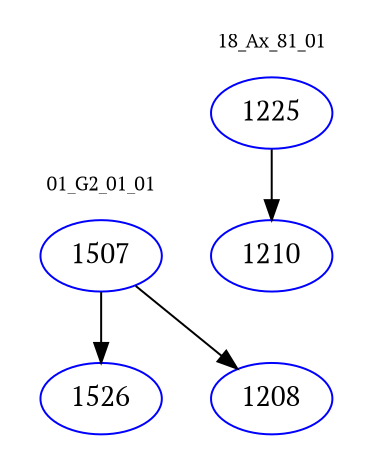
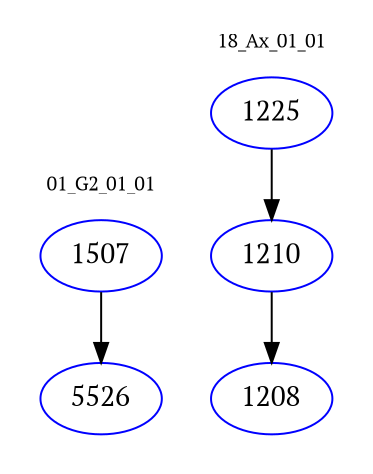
(272, 43) -> (272, 43)
(166, 310) -> (272, 318)
(101, 399) -> (101, 399)
